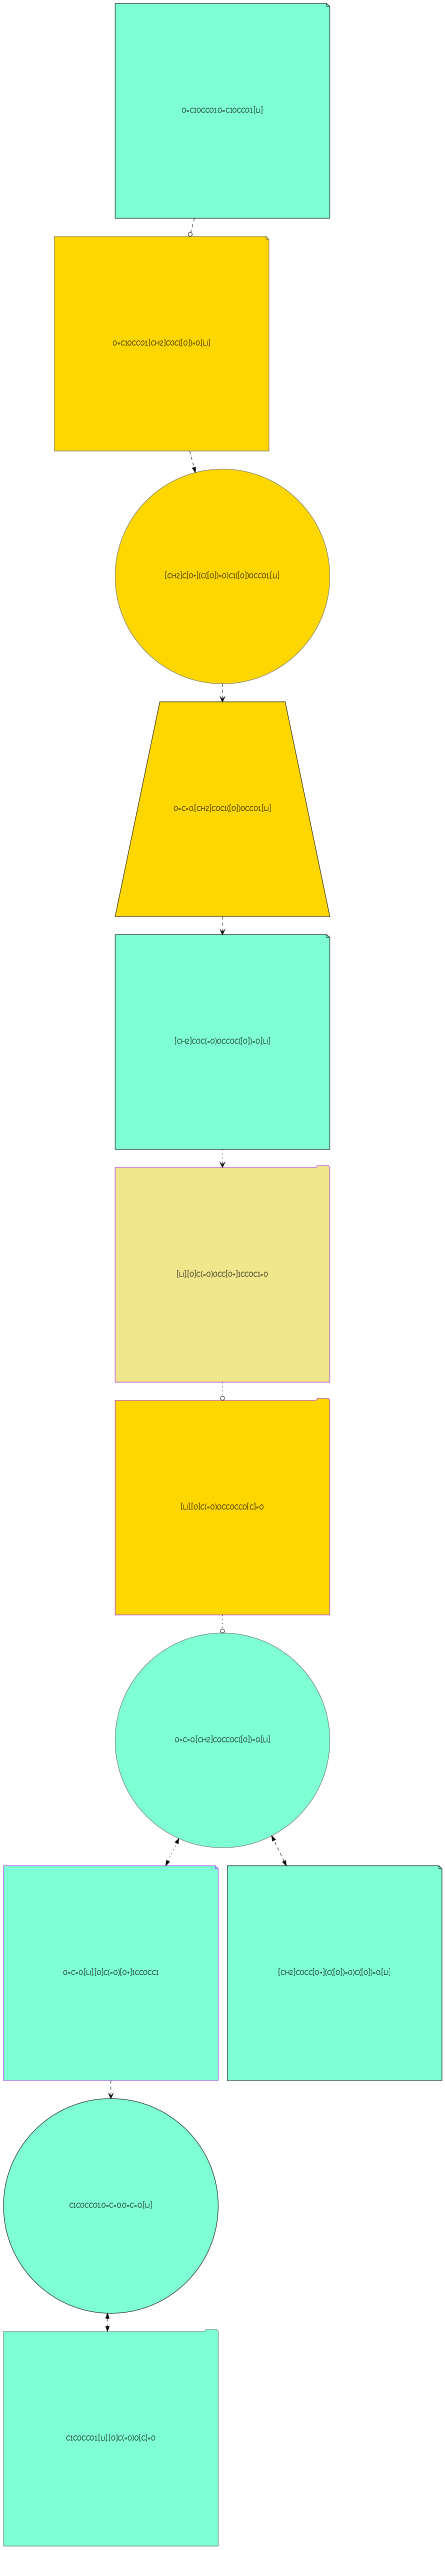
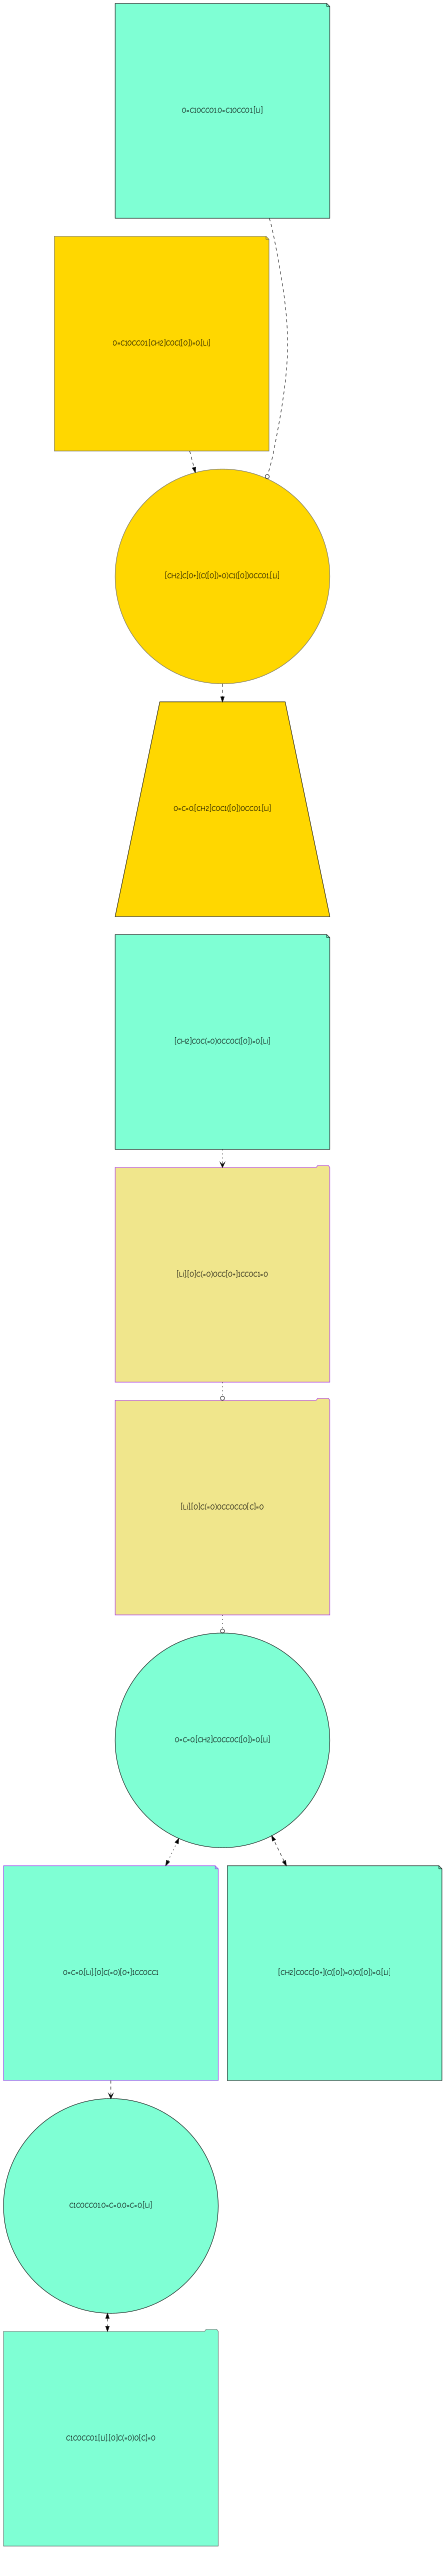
(193, 225) -> (288, 347)
(222, 690) -> (222, 690)
(222, 923) -> none
(222, 1508) -> (222, 1508)
(222, 1740) -> (222, 1740)
